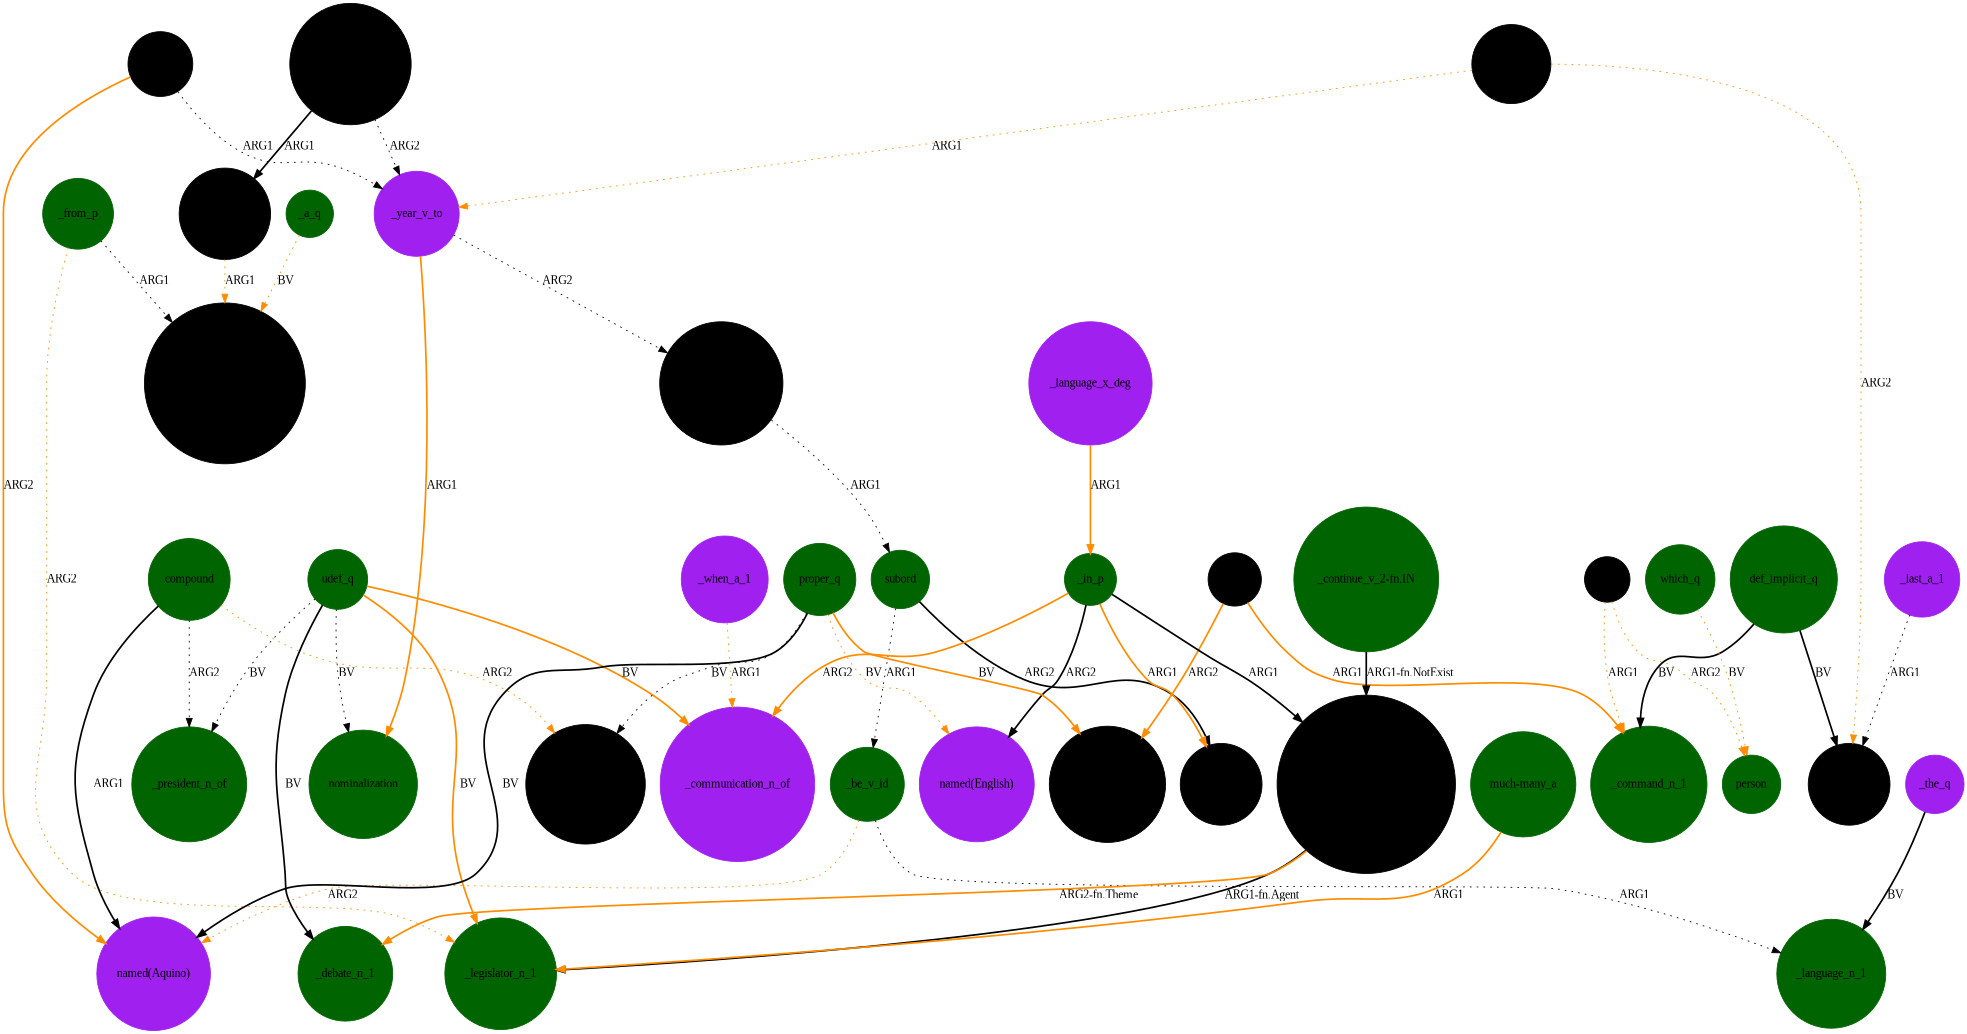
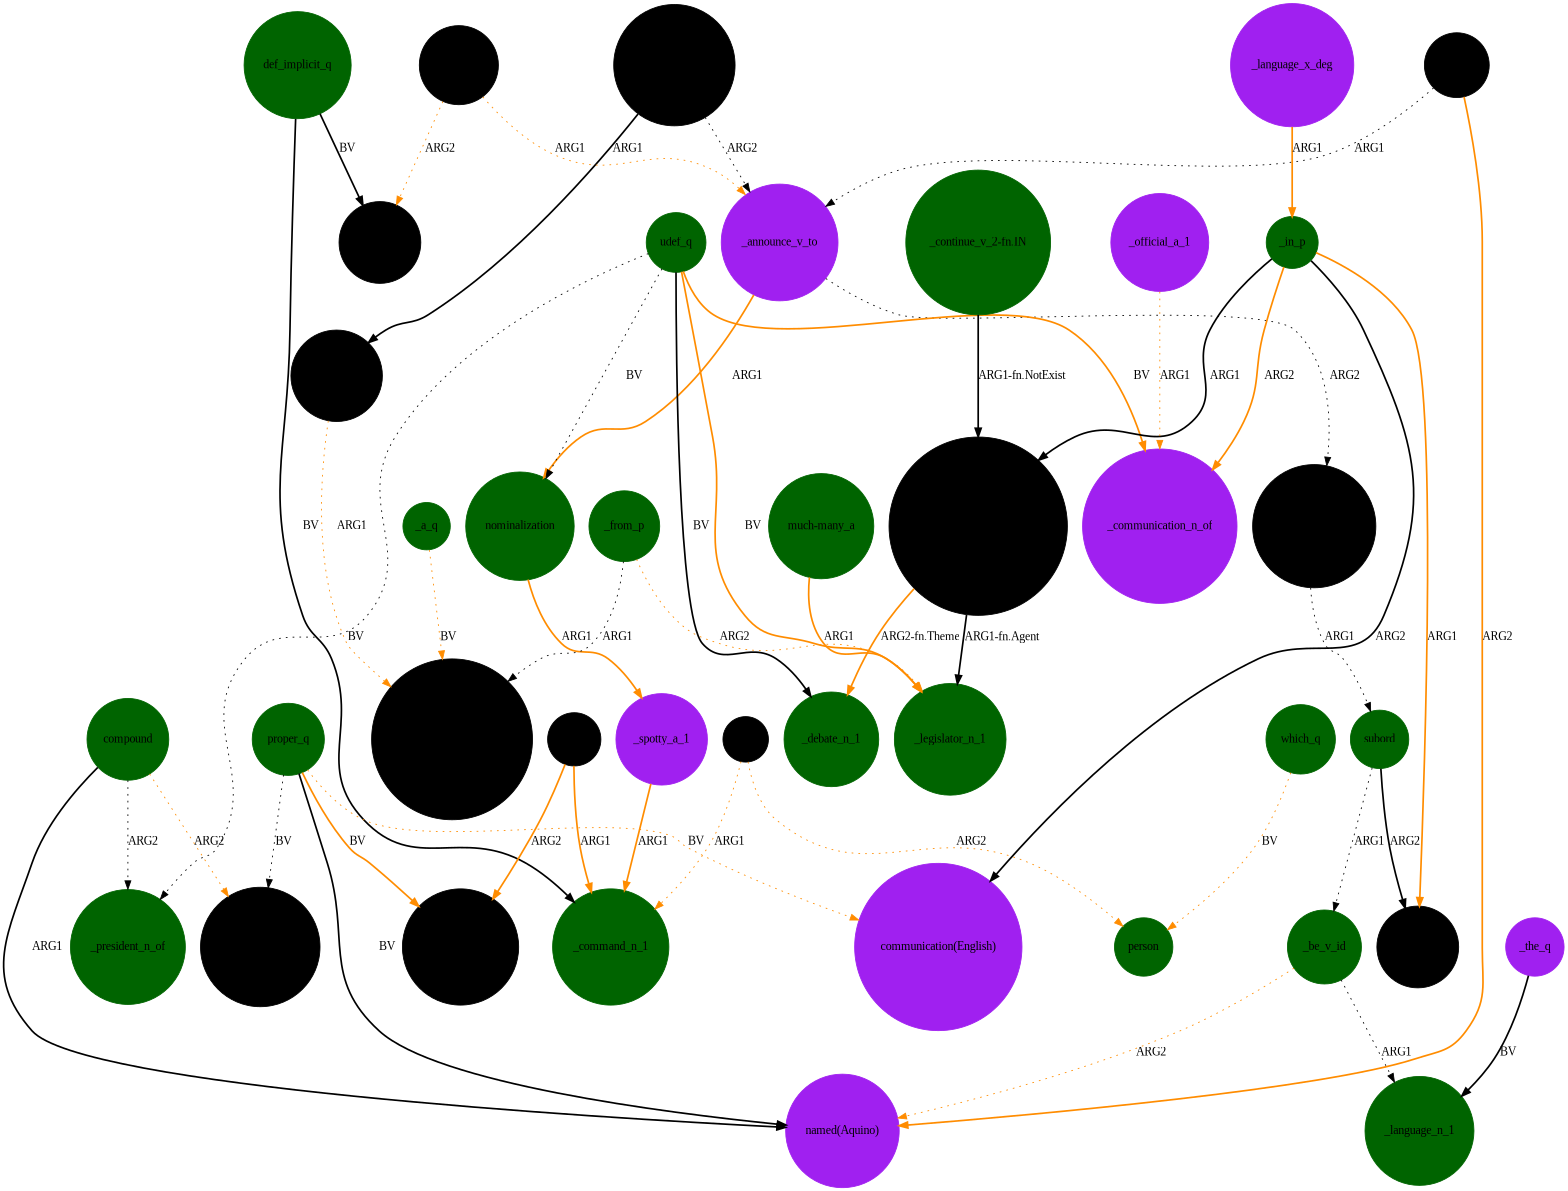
(417, 214) -> (780, 242)
(725, 579) -> (1160, 242)
(1922, 579) -> none
none -> (662, 739)
(977, 784) -> (938, 947)
